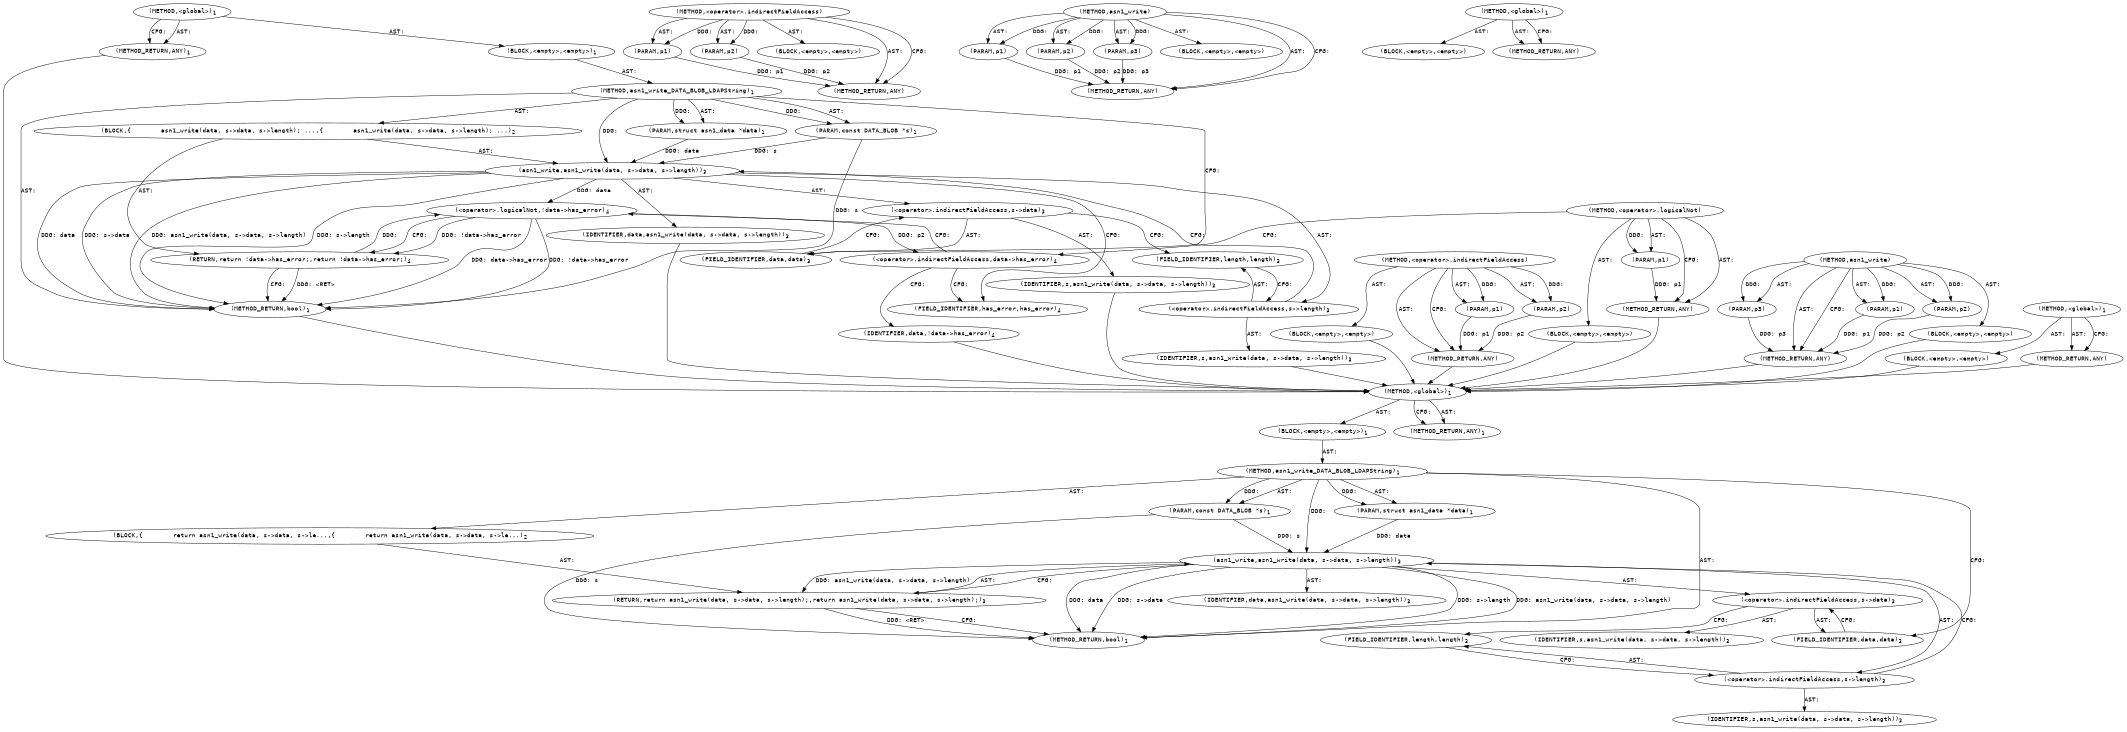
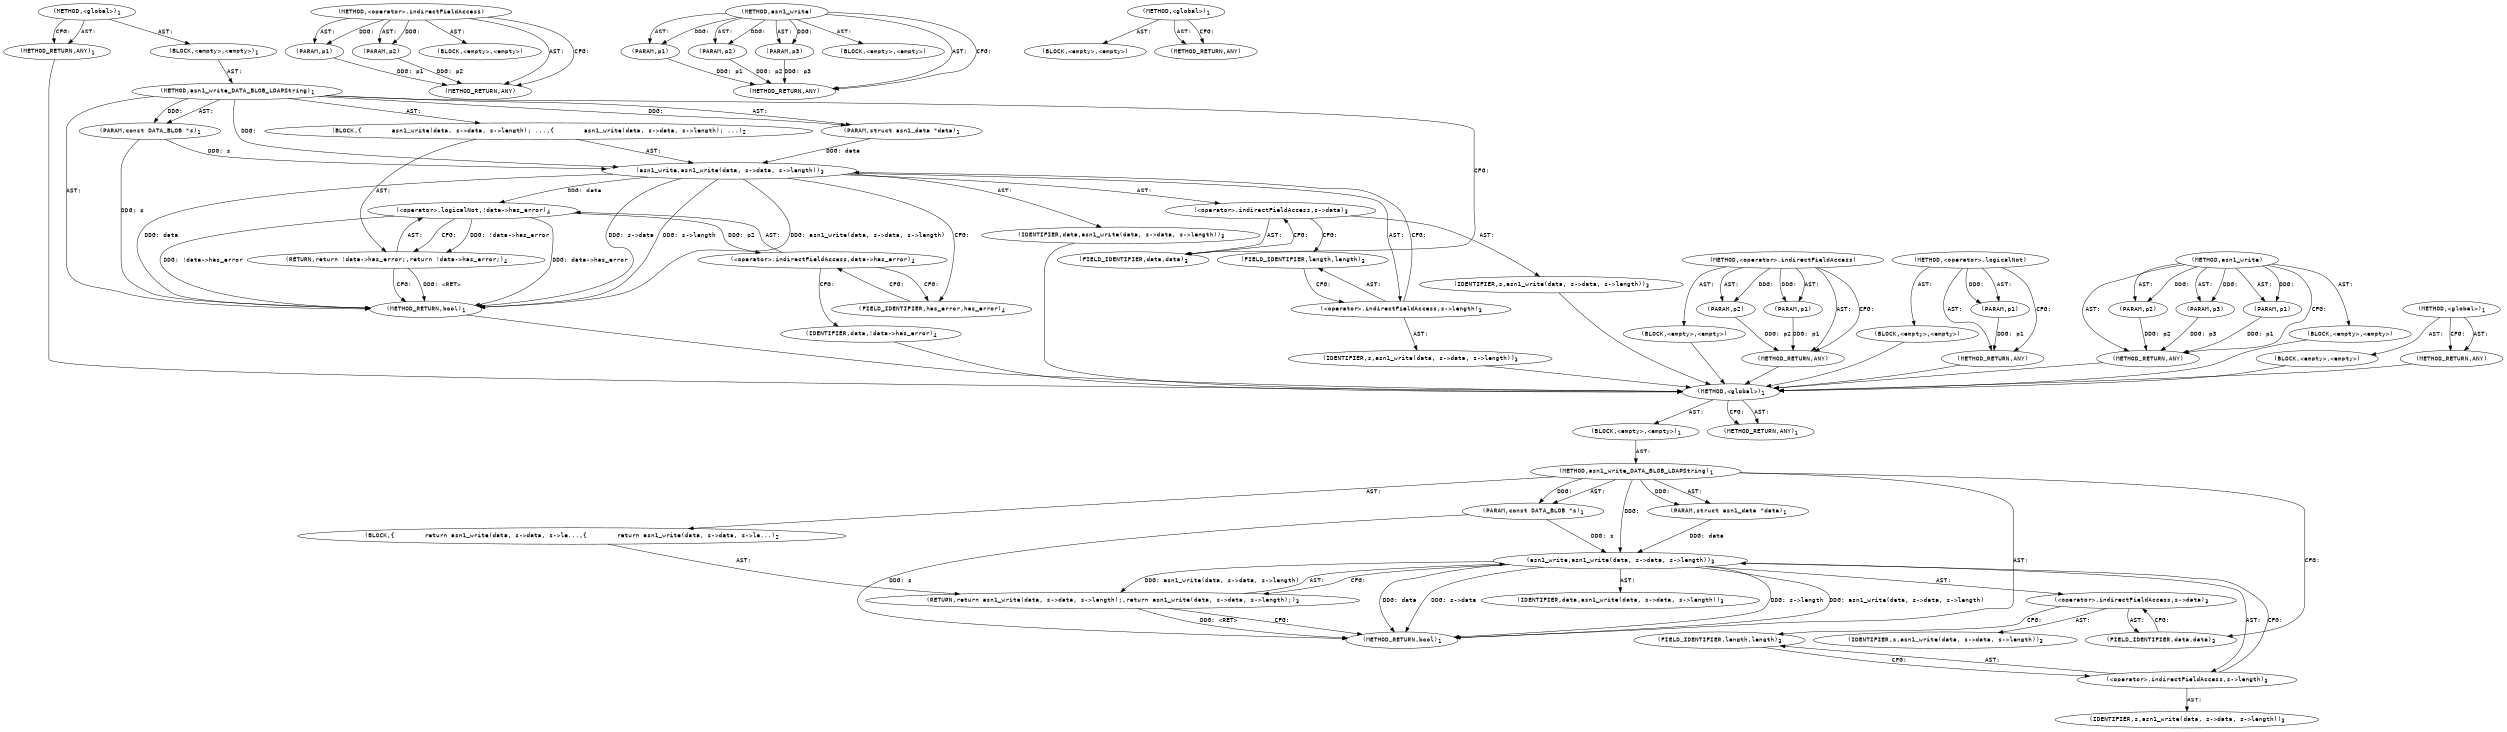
(1314, 221) -> (876, 287)
(392, 235) -> (417, 235)
(945, 235) -> (775, 235)
